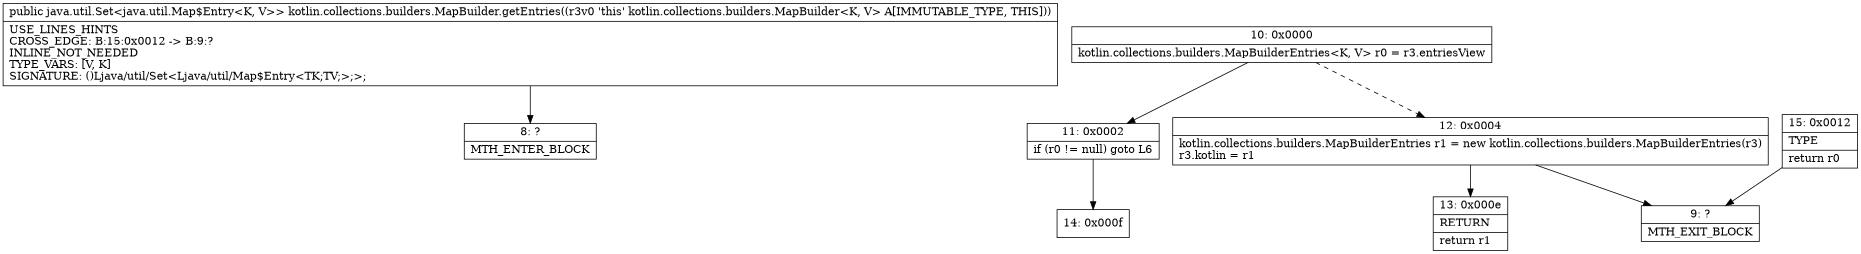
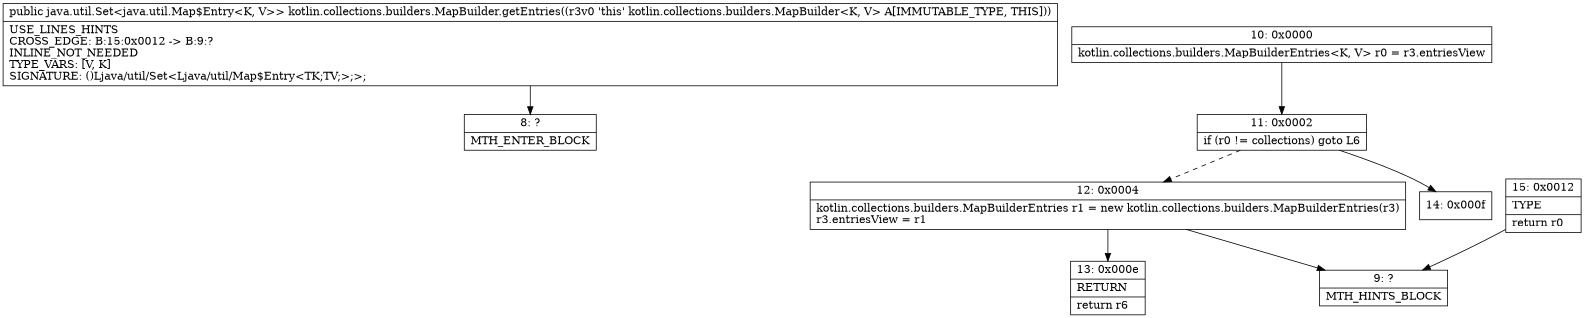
(1367, 88) -> (1206, 165)
(1093, 150) -> (1282, 141)
(1217, 156) -> (871, 220)
(1700, 232) -> (1384, 297)
(1465, 241) -> (1103, 306)
